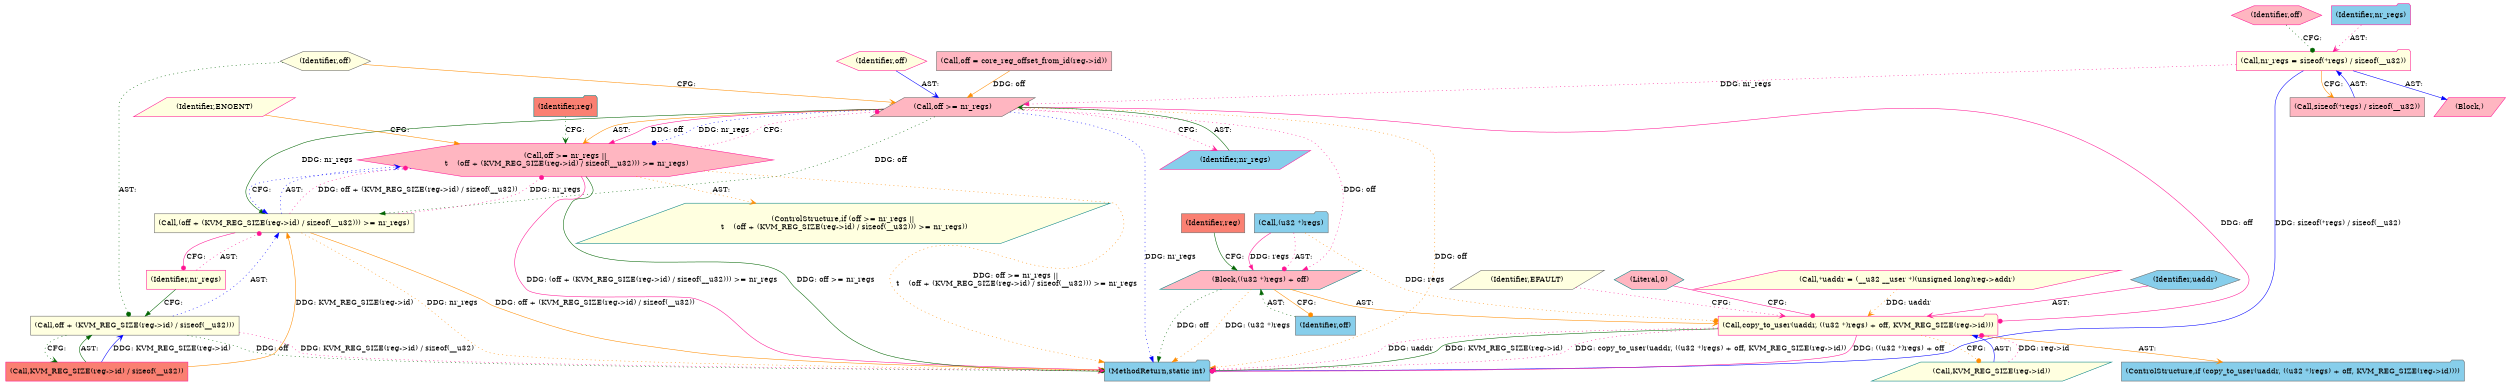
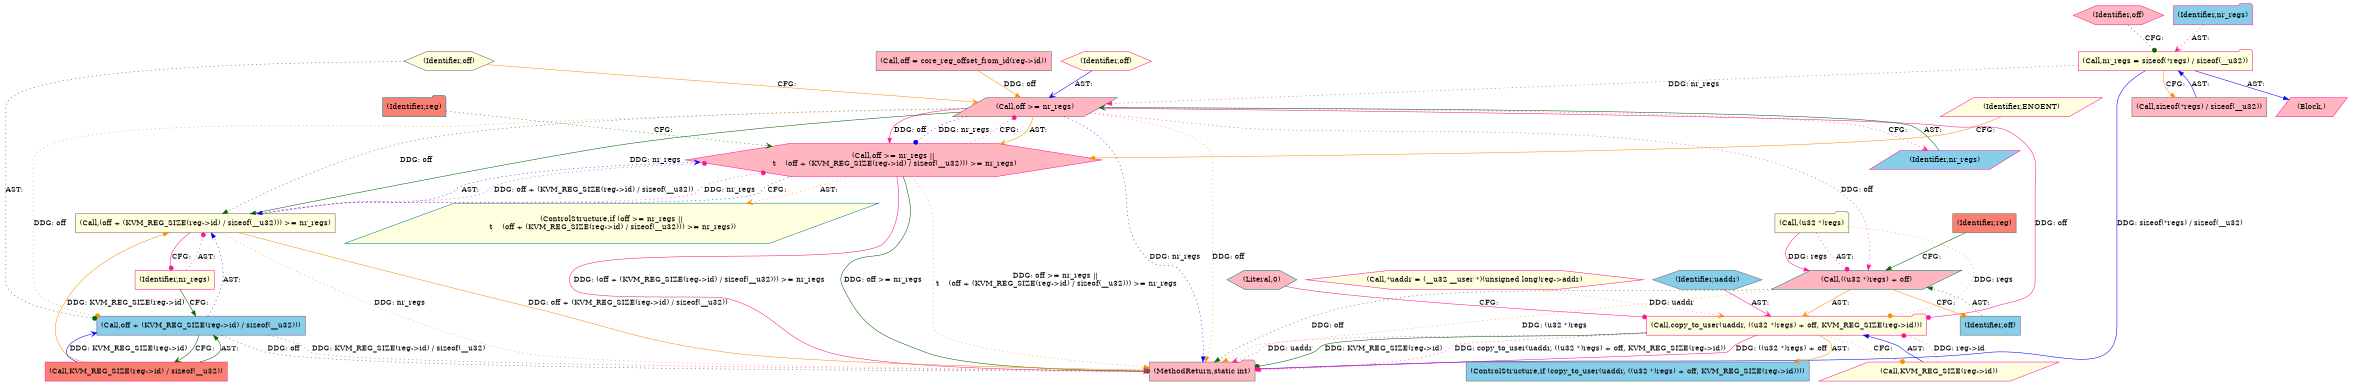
(2322, 84) -> (2164, 84)
none -> (398, 126)
(1291, 223) -> (1812, 223)
(1261, 280) -> (1867, 280)
(1527, 280) -> none
(1907, 280) -> (1475, 280)
(135, 326) -> (201, 326)
(48, 344) -> (192, 350)
(1157, 372) -> (1202, 372)
(1992, 372) -> (1939, 372)
